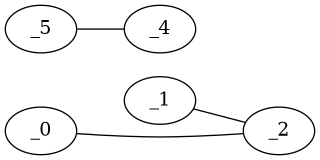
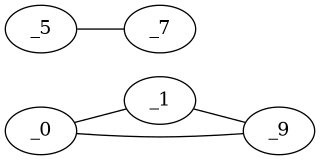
(160, 29) -> (160, 29)
none -> (101, 116)
(279, 131) -> (279, 131)
